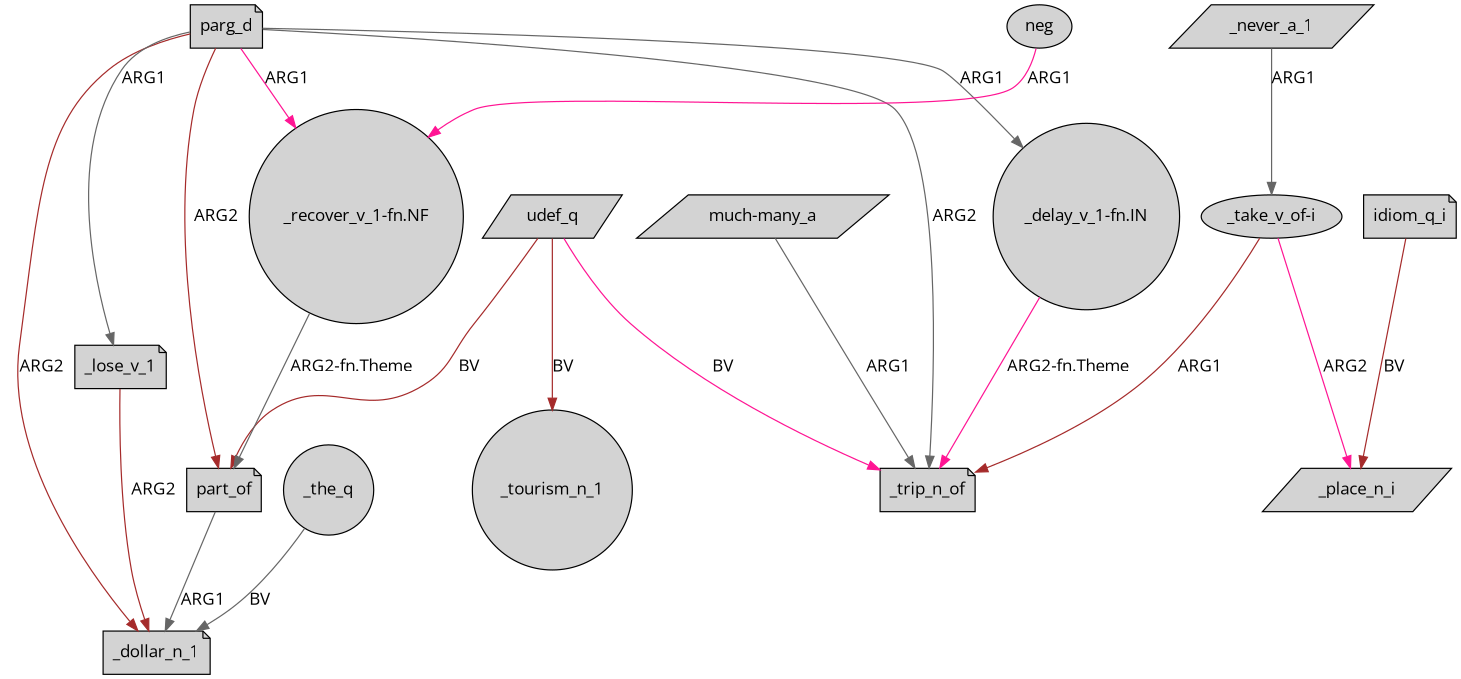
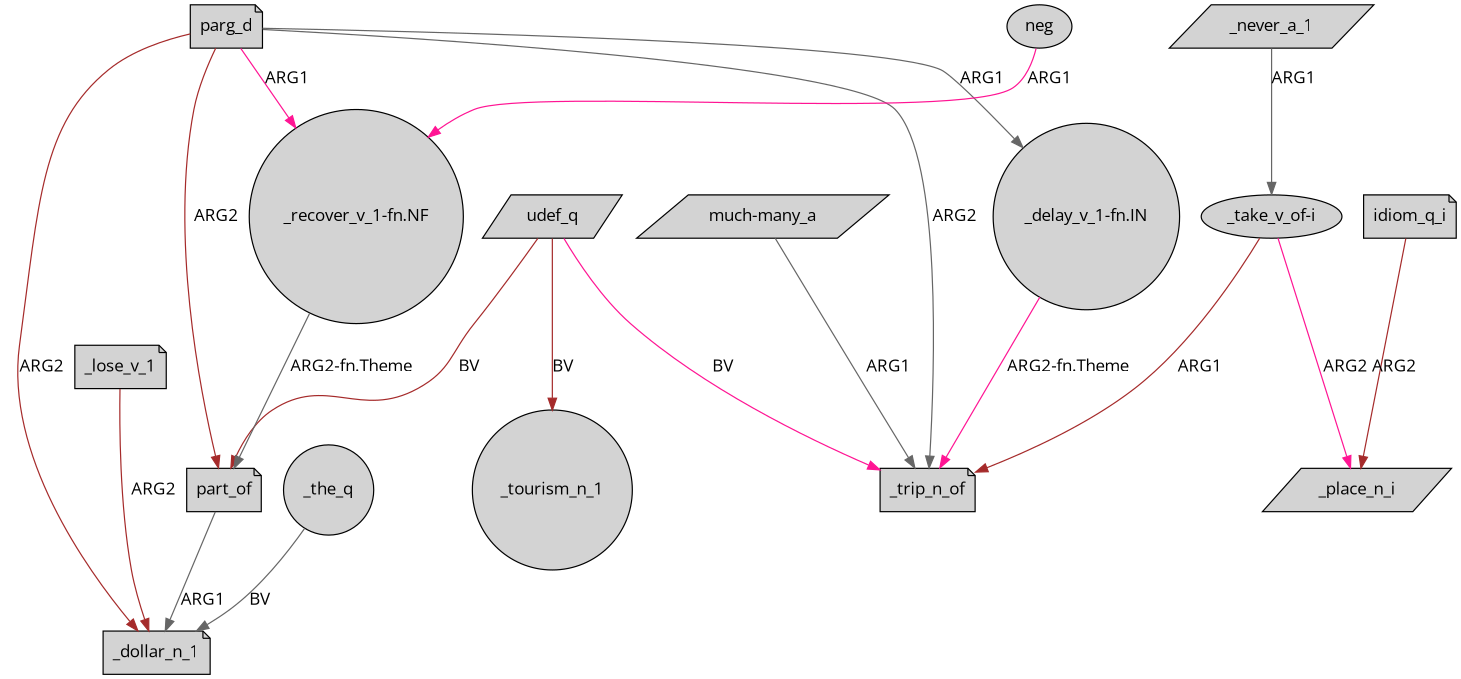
(91, 160) -> none
(1394, 367) -> (1394, 367)
